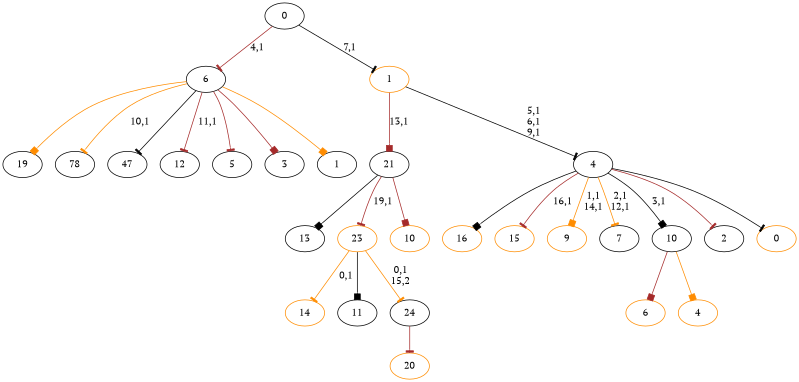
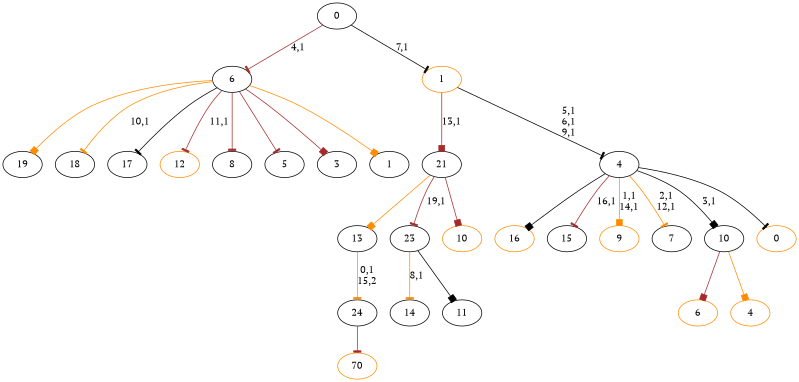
(75, 164) -> (75, 164)
(127, 164) -> (127, 164)
(180, 164) -> (180, 164)
none -> (232, 164)
(350, 199) -> (402, 199)
(357, 239) -> (410, 239)
(515, 239) -> (567, 239)
(724, 239) -> none
(382, 274) -> (357, 274)
(346, 276) -> (417, 276)
(305, 313) -> (410, 313)
(410, 366) -> (357, 366)
